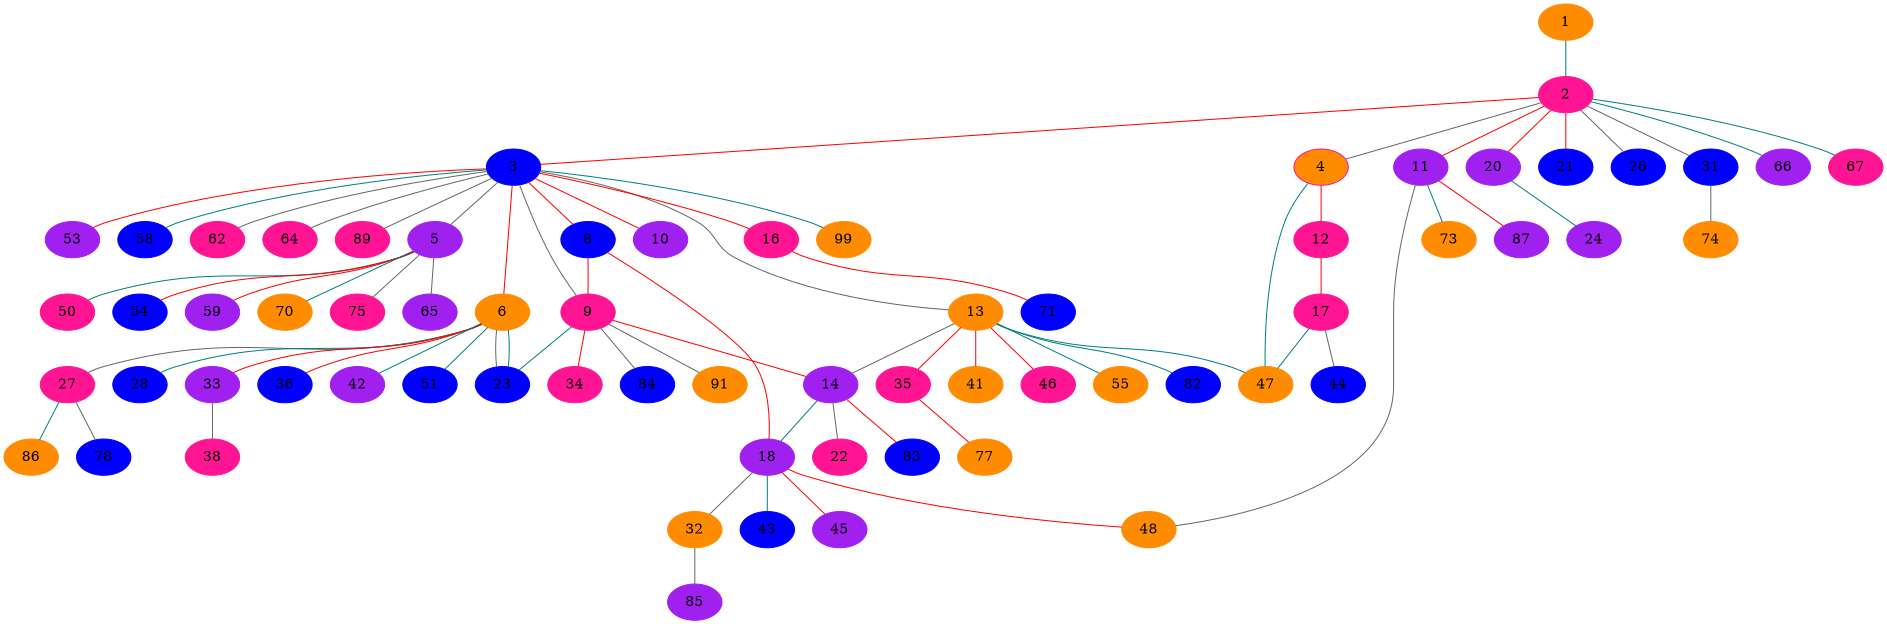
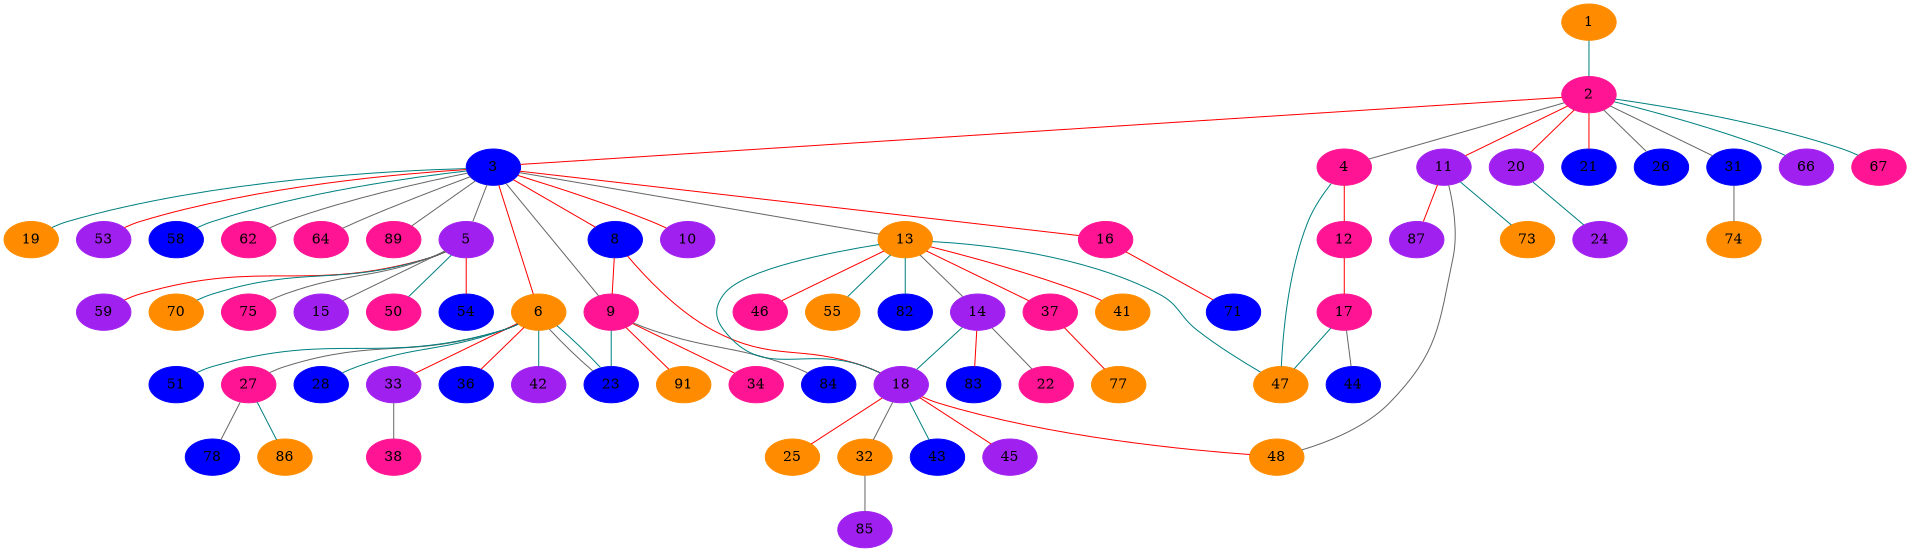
(1321, 167) -> (1344, 167)
(844, 240) -> (31, 240)
(430, 312) -> (321, 312)
none -> (717, 314)
(654, 348) -> (647, 348)
(709, 348) -> none
(903, 385) -> (1050, 312)
none -> (792, 457)
